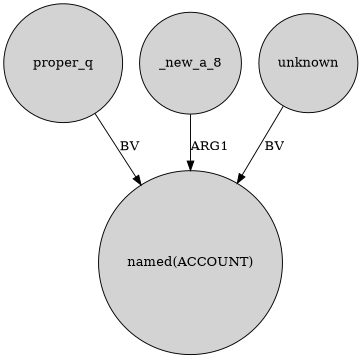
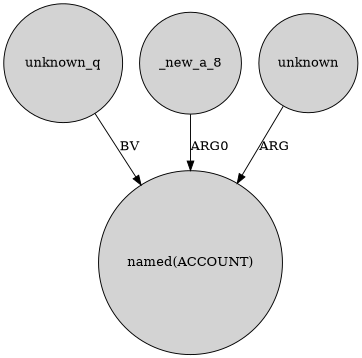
(63, 63) -> (63, 63)
(210, 147) -> (210, 147)
(274, 147) -> (274, 147)
